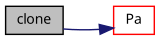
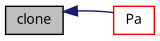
(81, 30) -> (96, 11)
